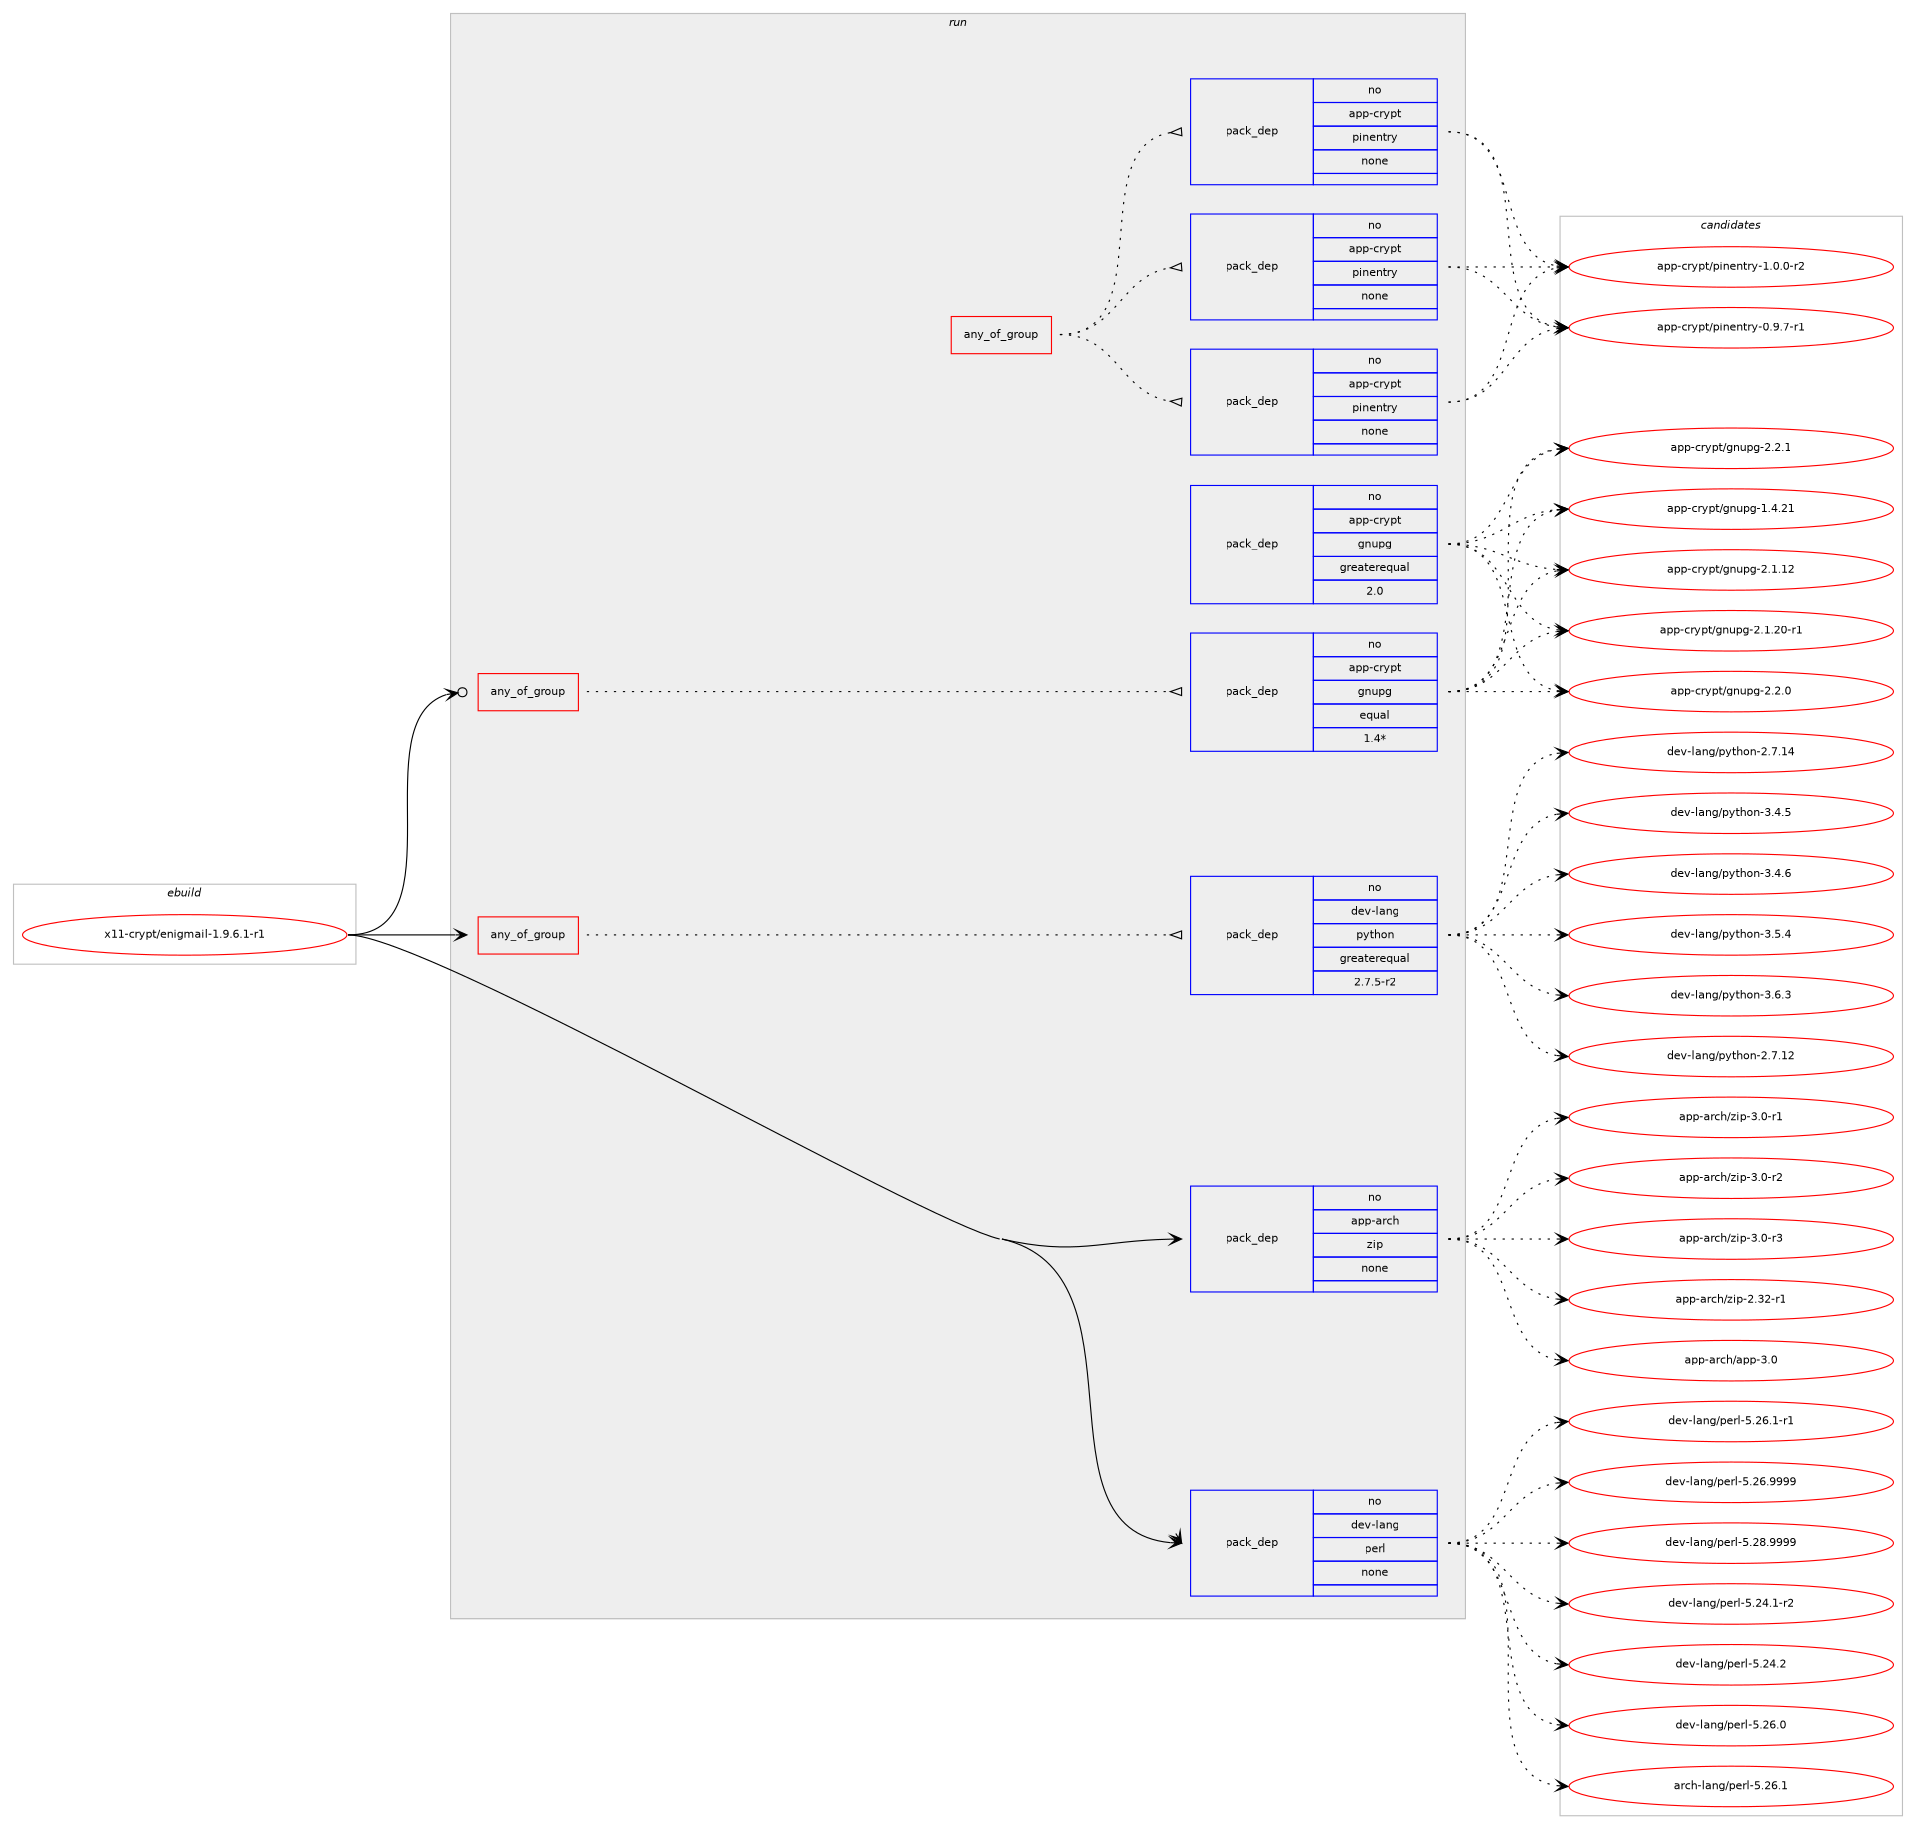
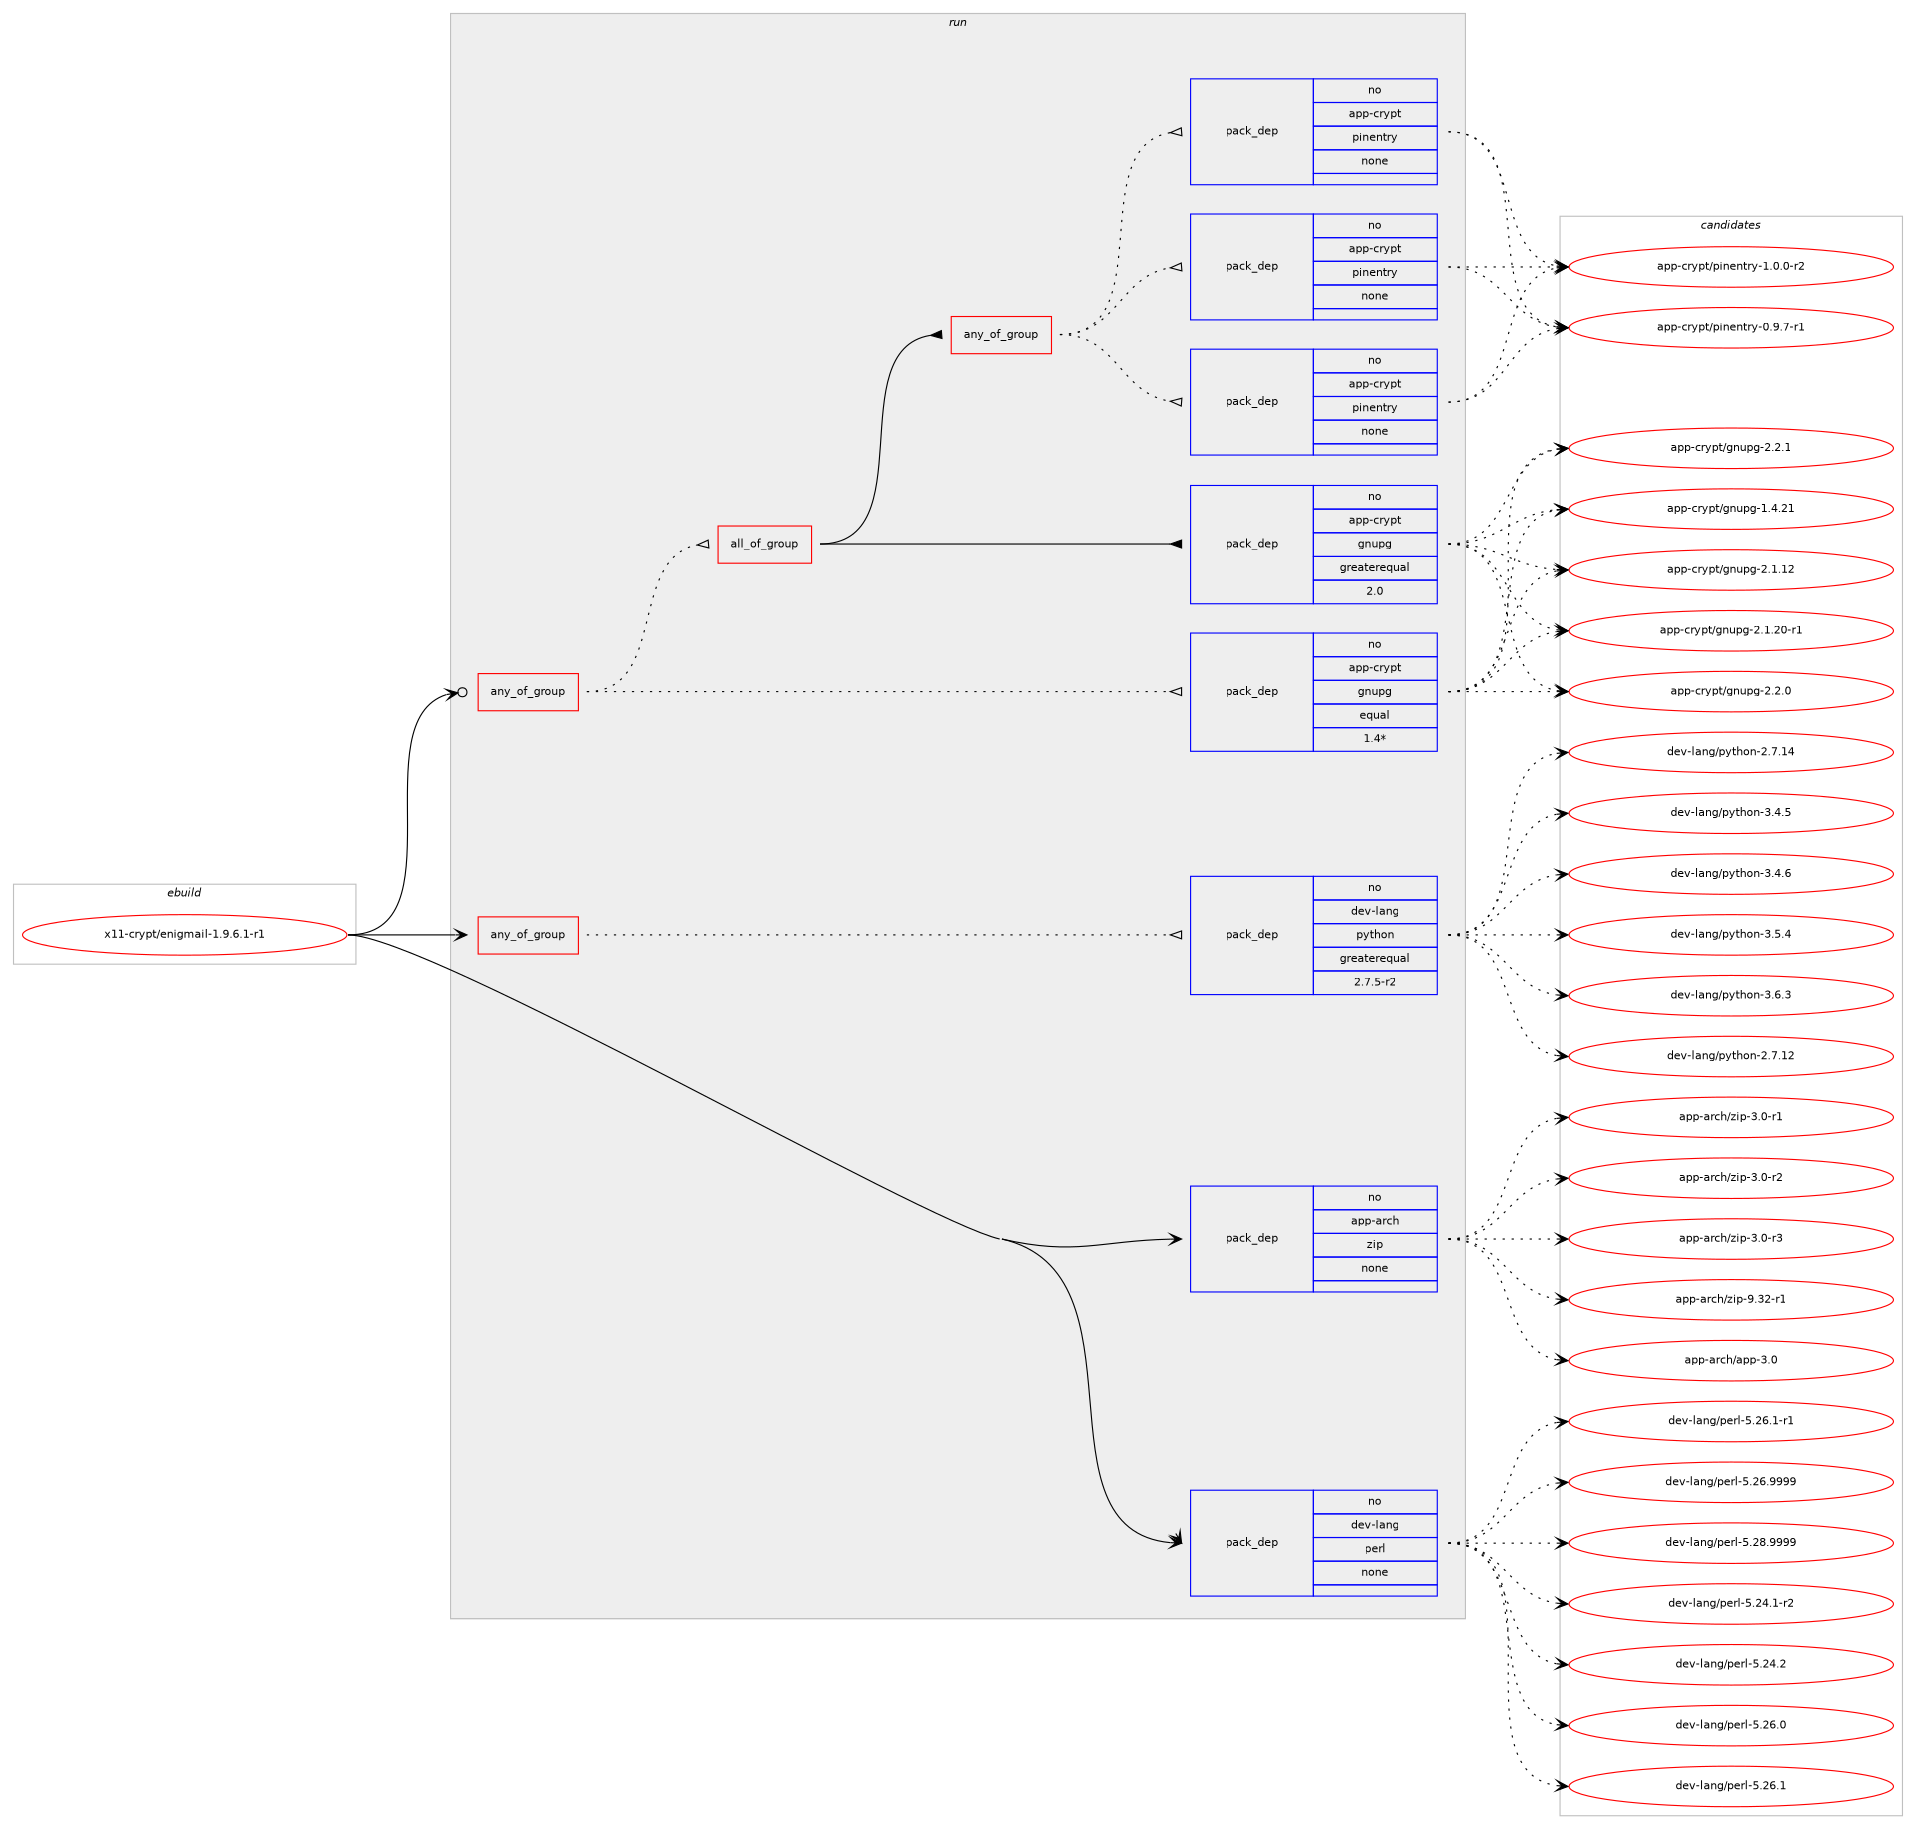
none -> (764, 544)
(1731, 1300) -> (1731, 1300)
(1731, 1786) -> (1731, 1786)
